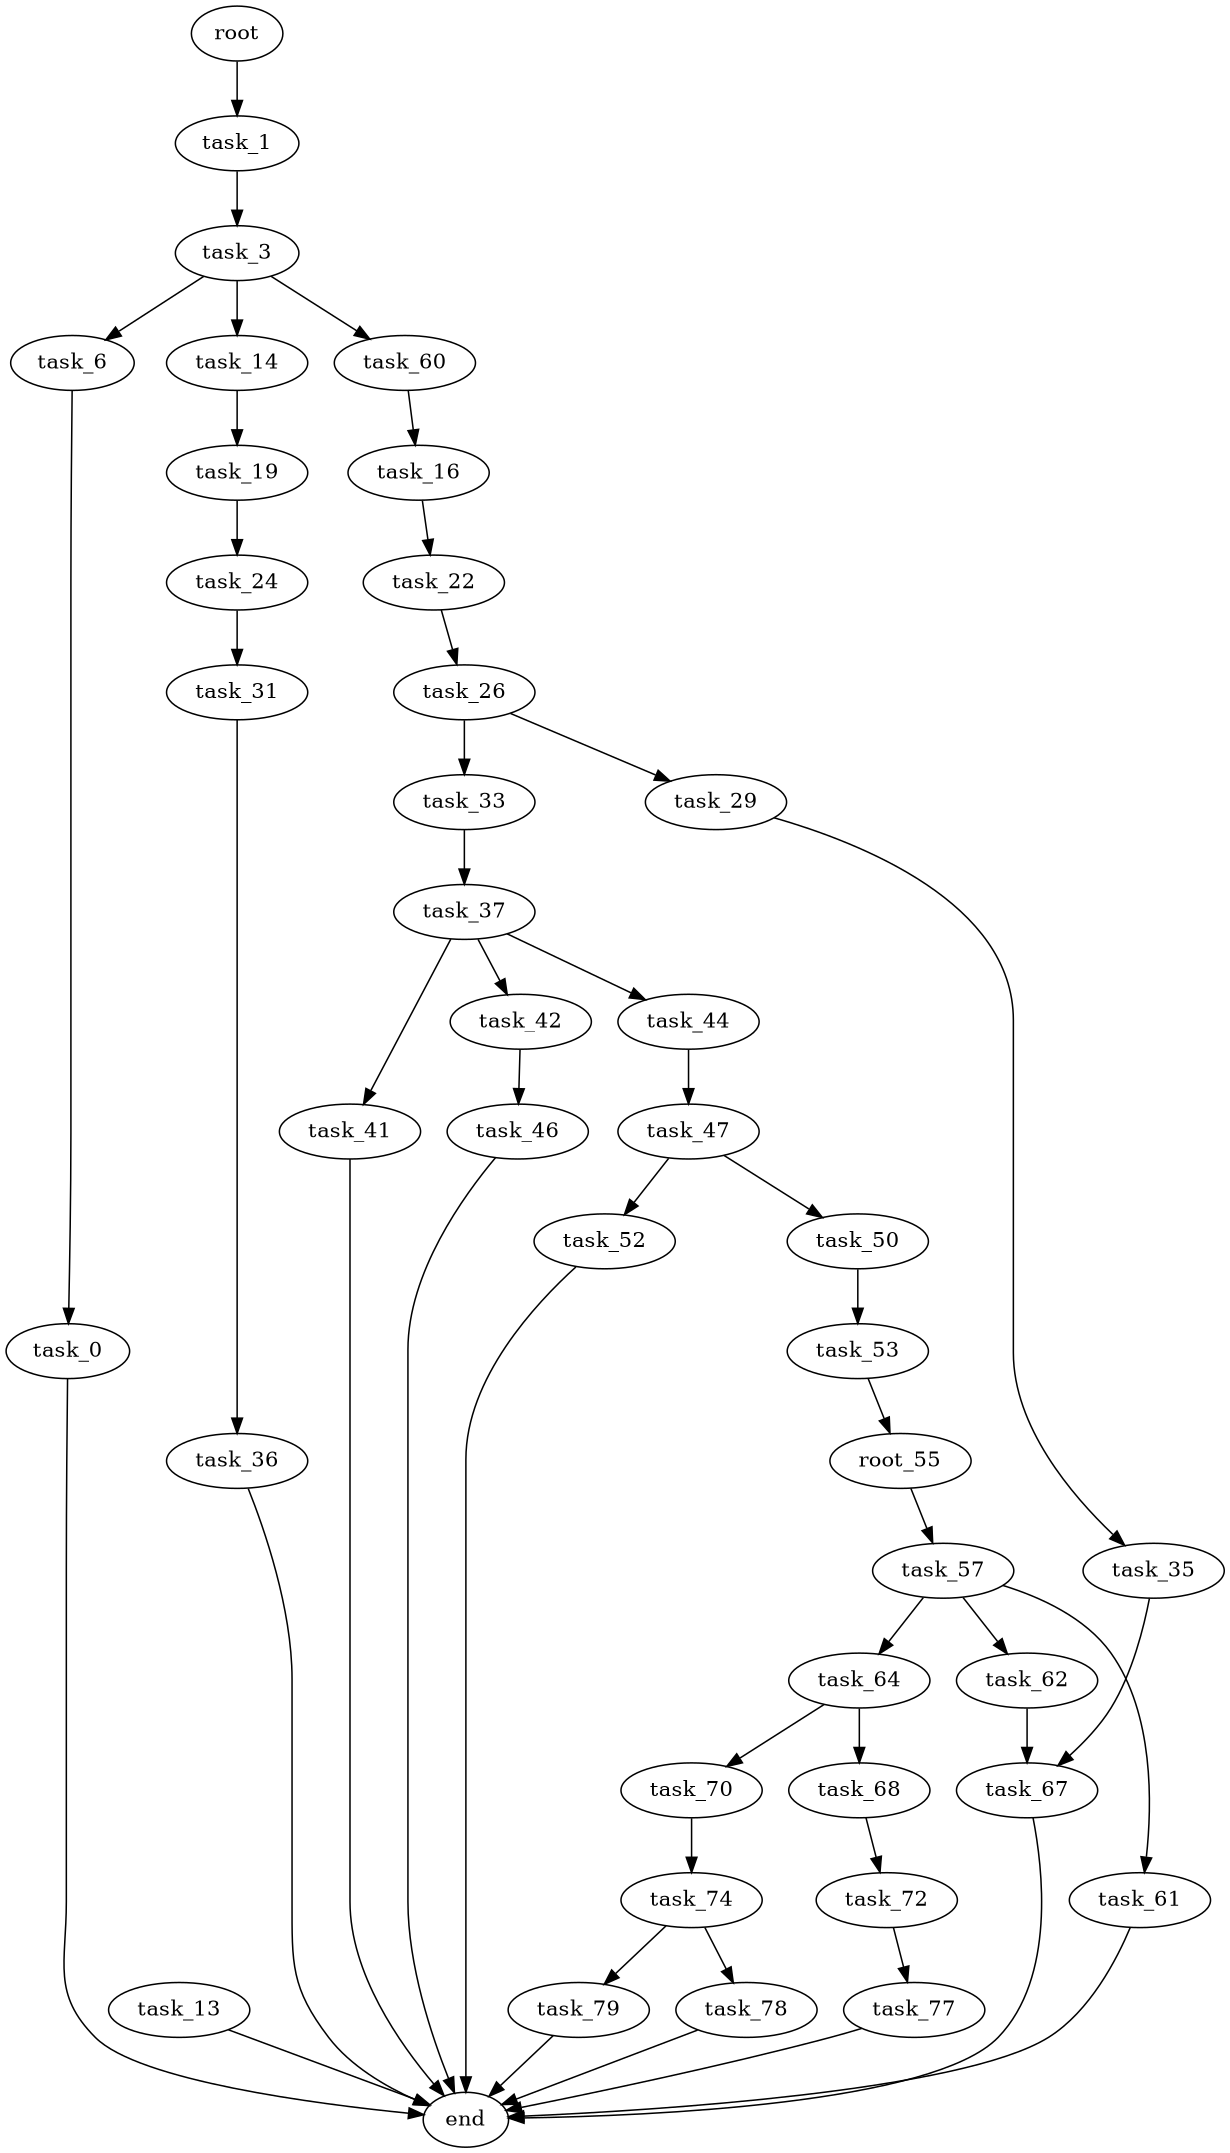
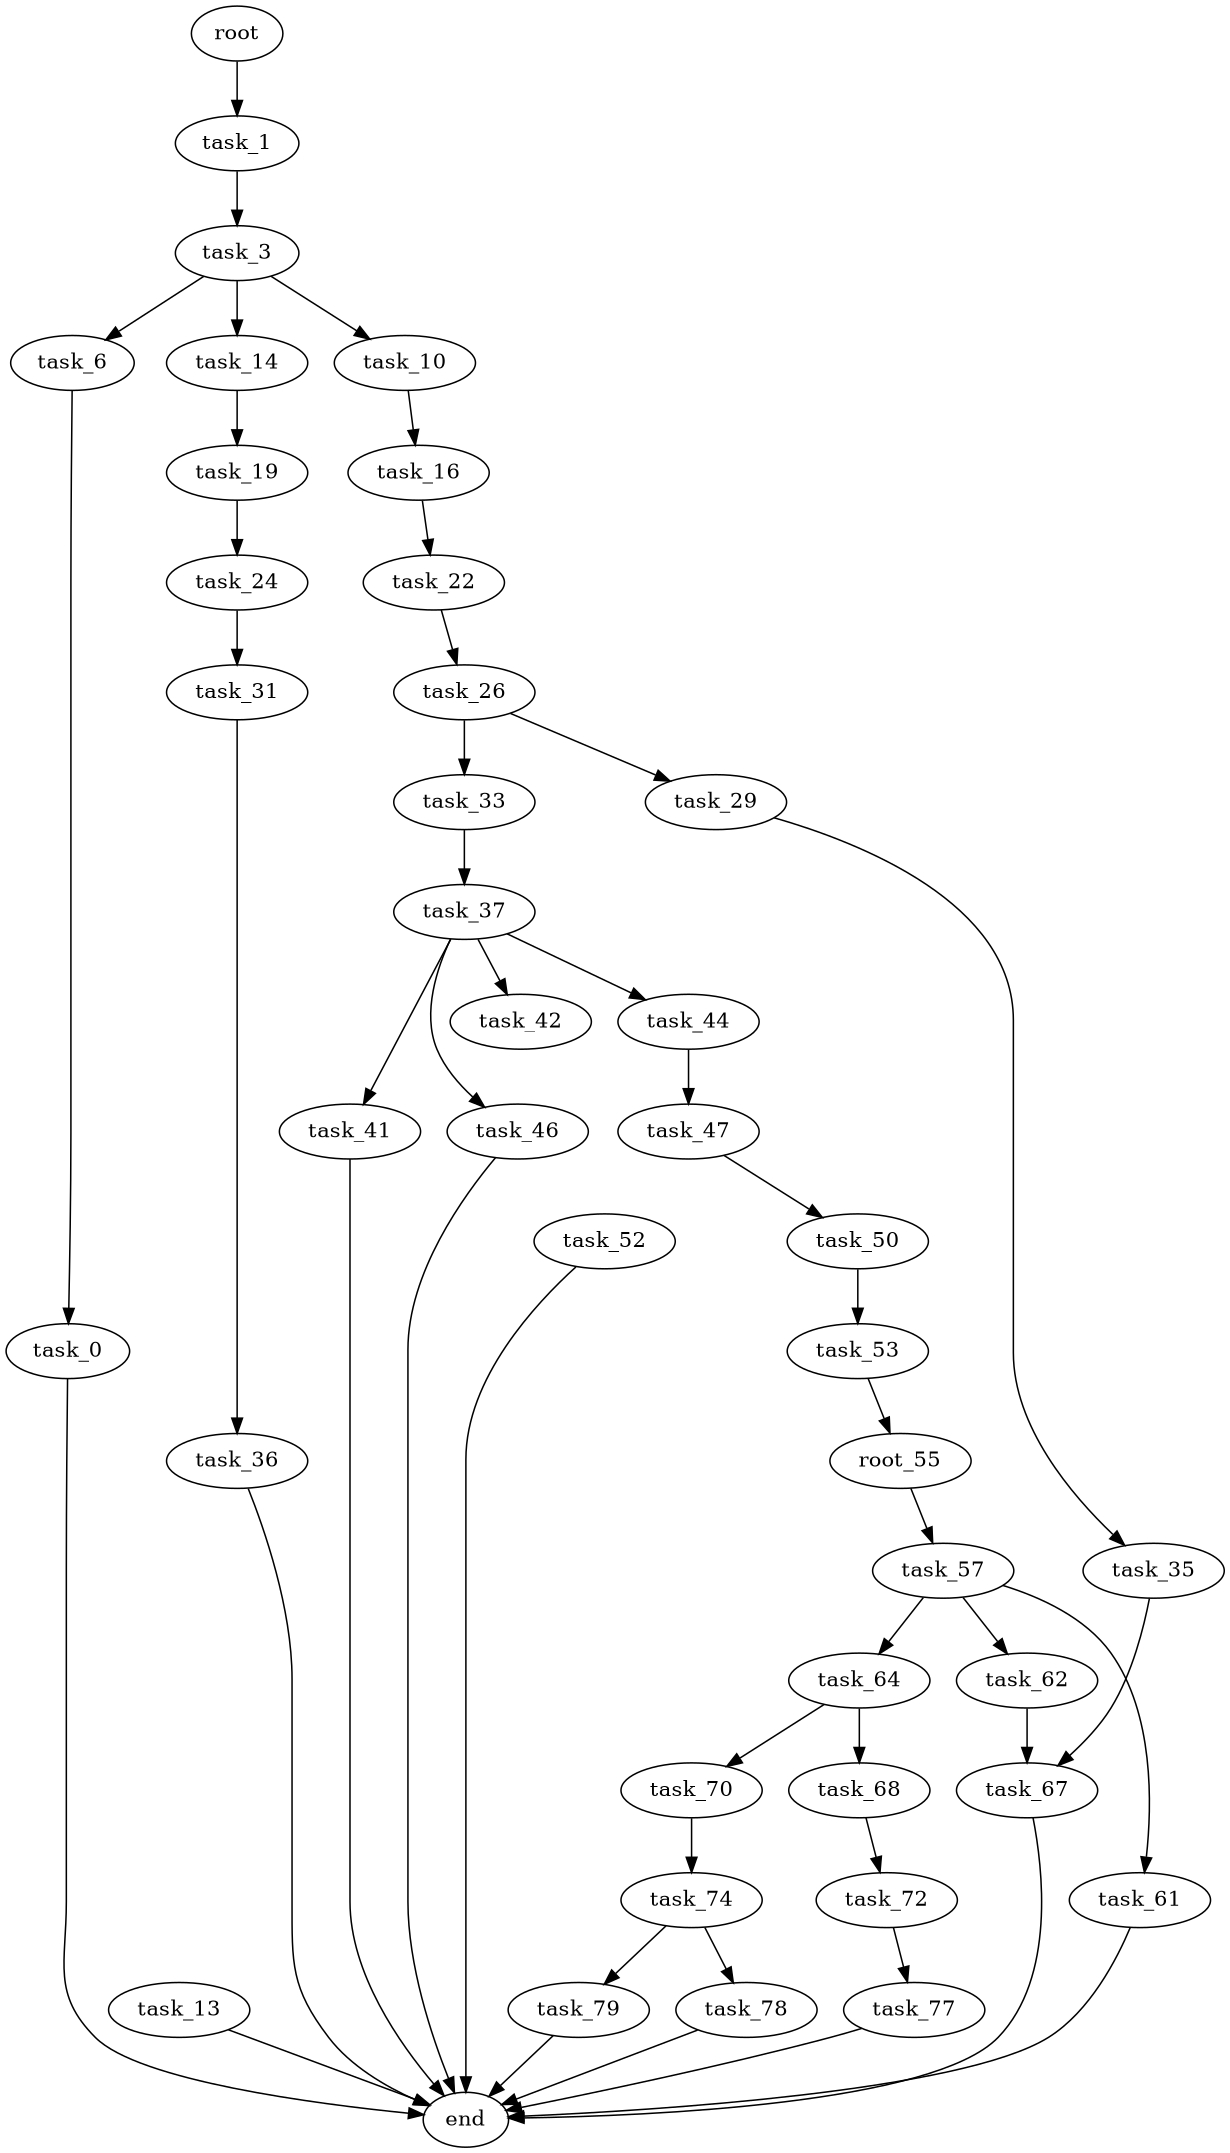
(405, 363) -> (405, 363)
(519, 1069) -> (431, 1023)
(651, 1180) -> none
